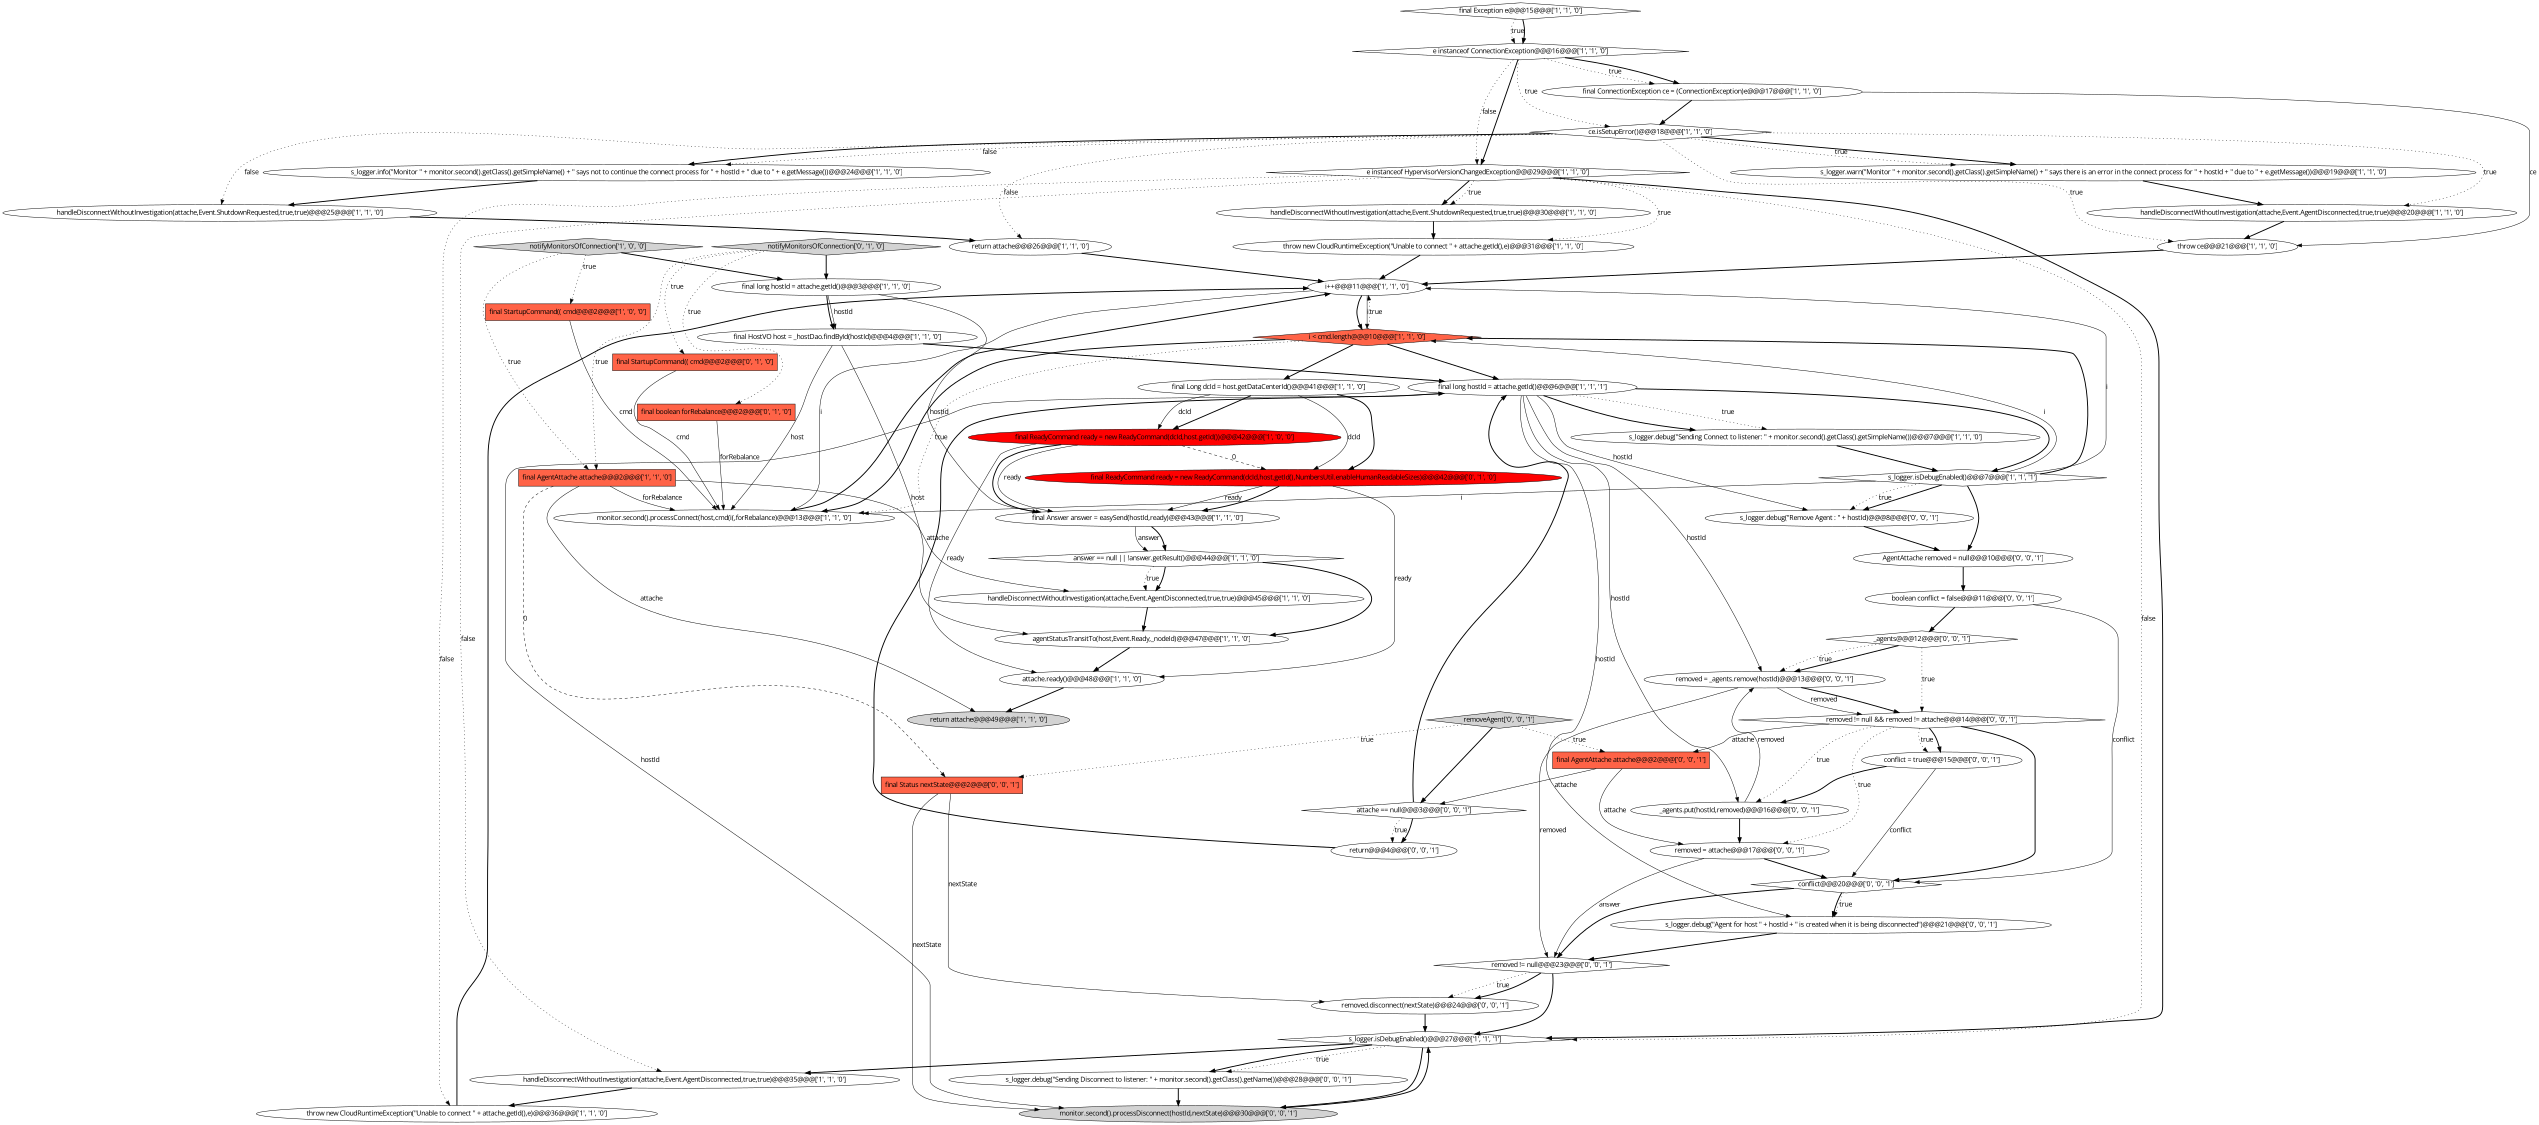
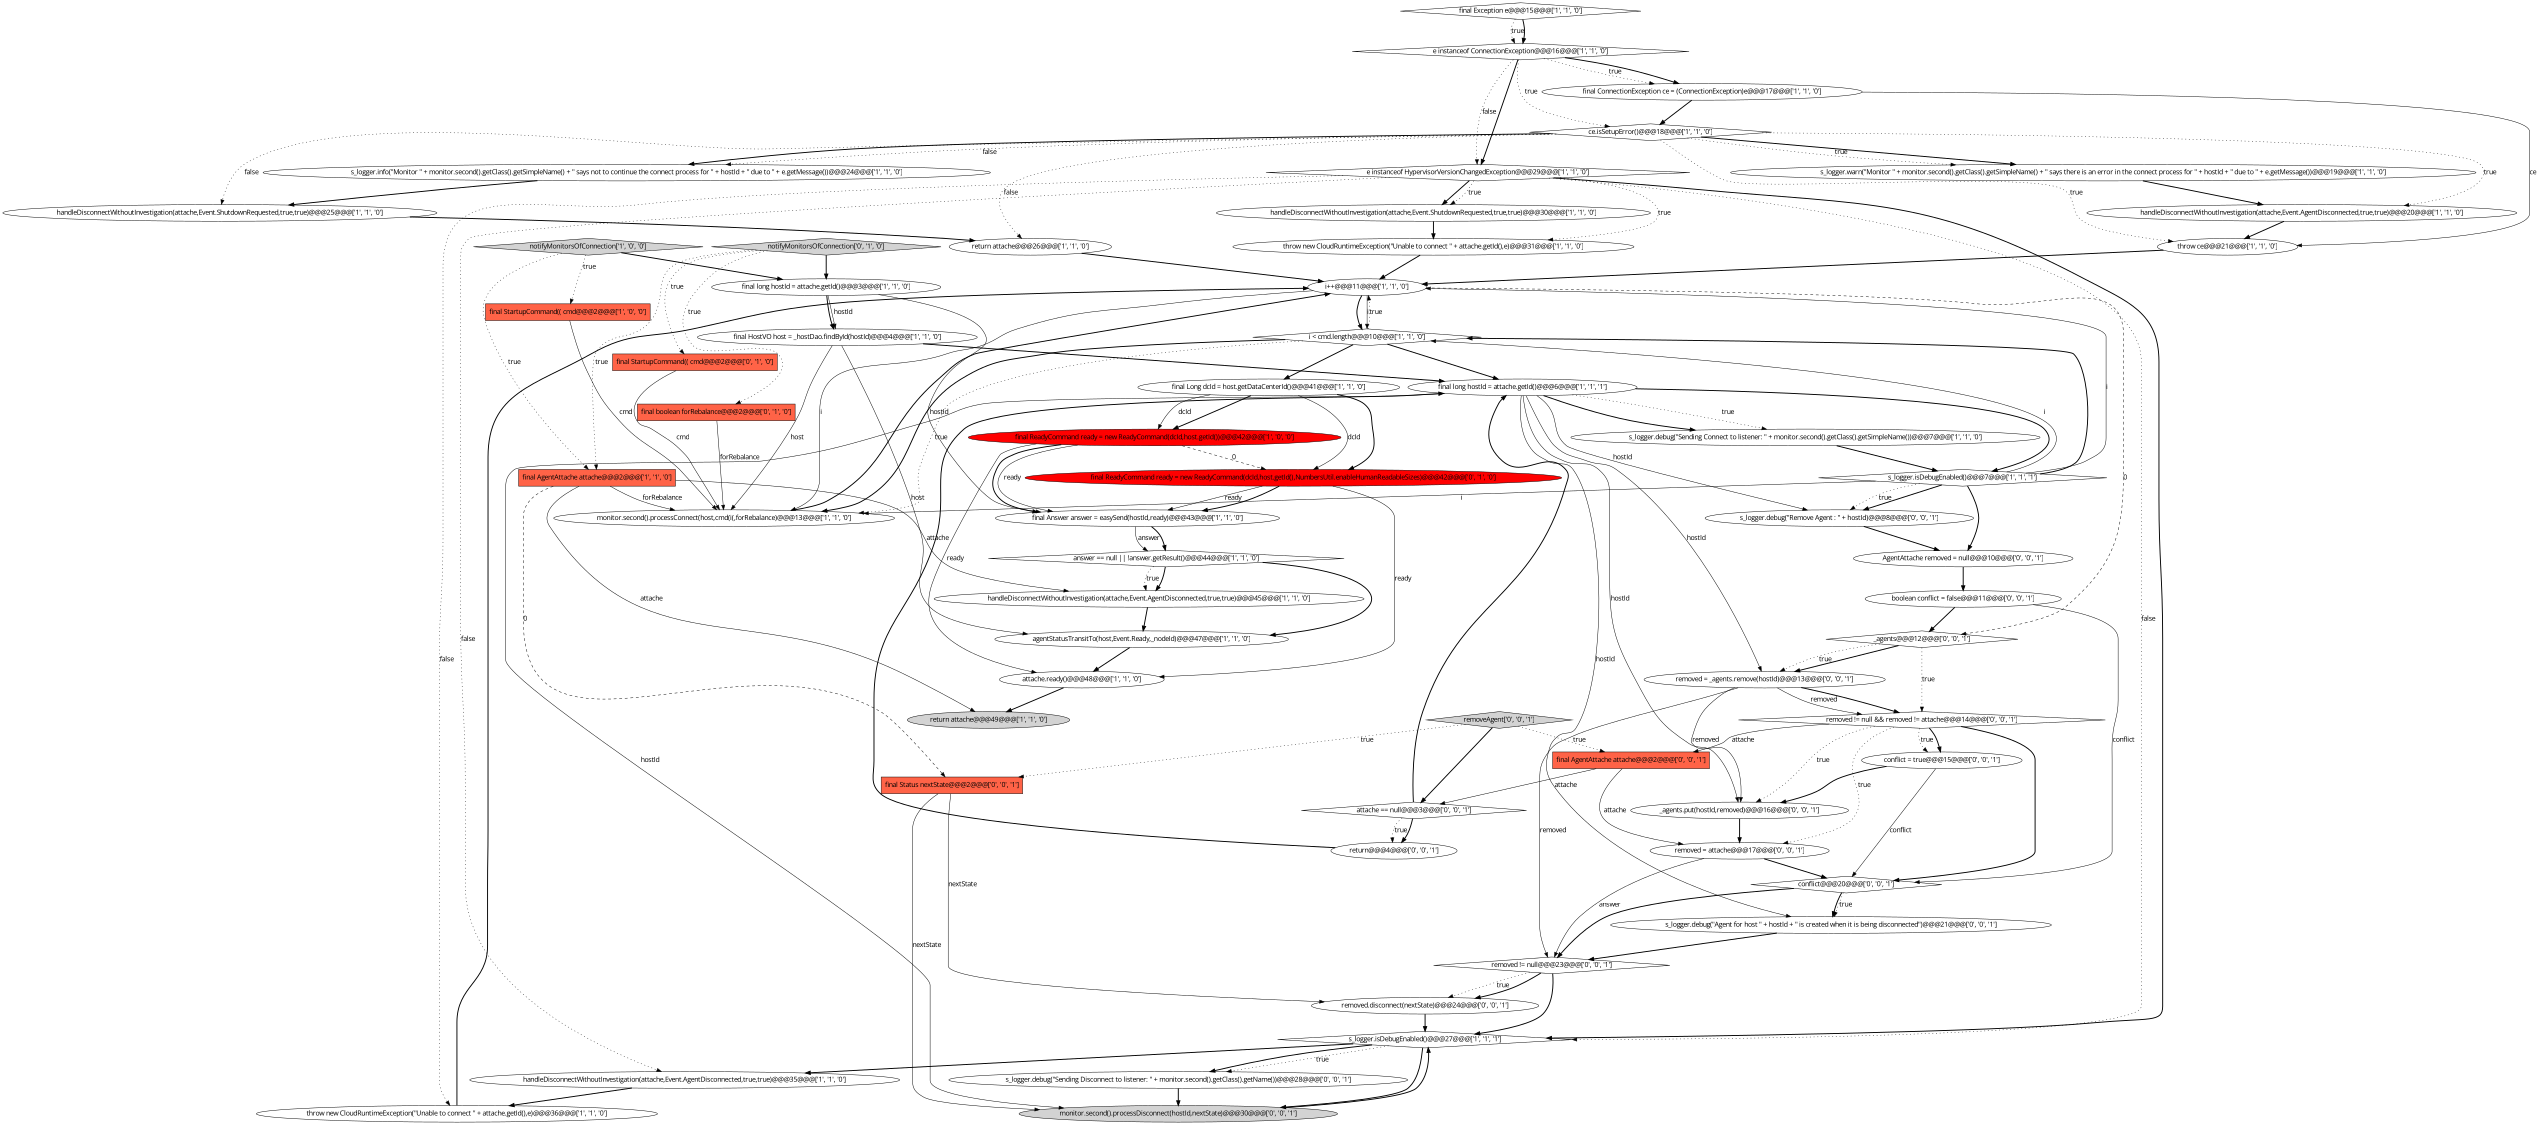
none -> (1983, 304)
(1367, 337) -> (1367, 337)
(1755, 738) -> (1692, 738)
